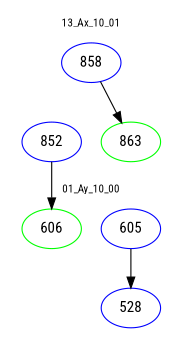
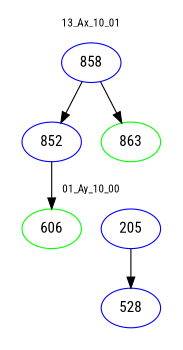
none -> (74, 97)
(131, 229) -> (131, 229)
